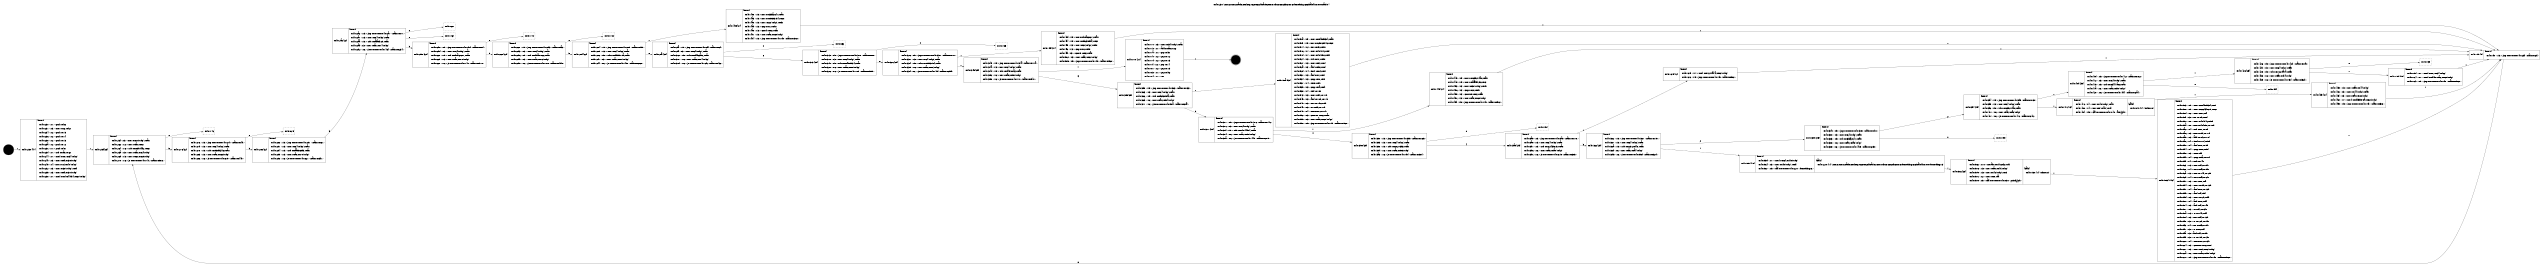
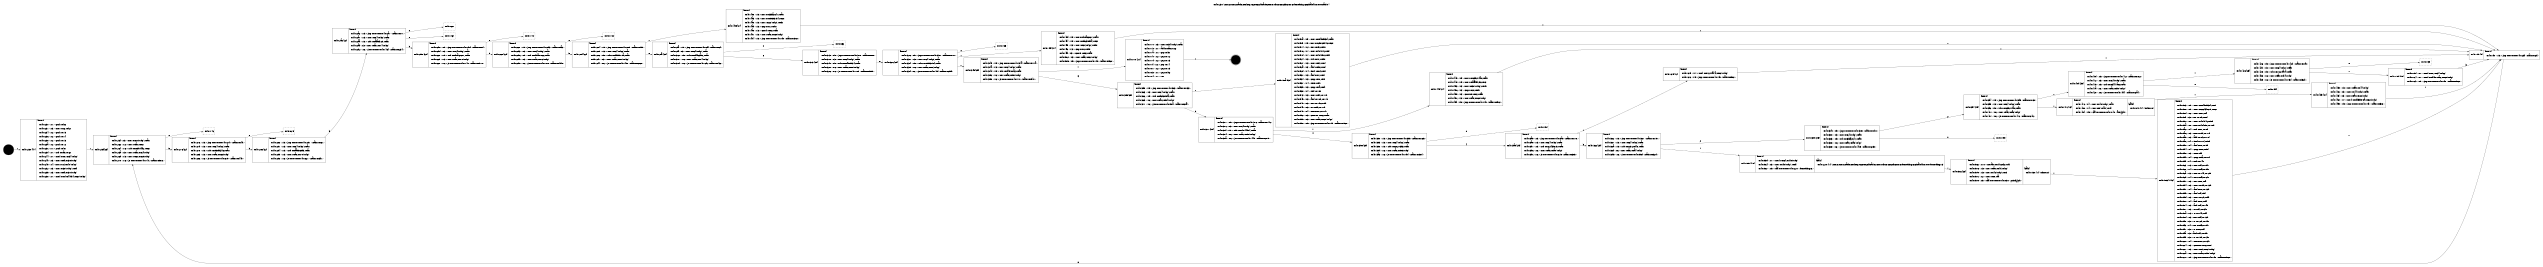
(935, 44) -> (976, 49)
(2466, 65) -> (2466, 65)
